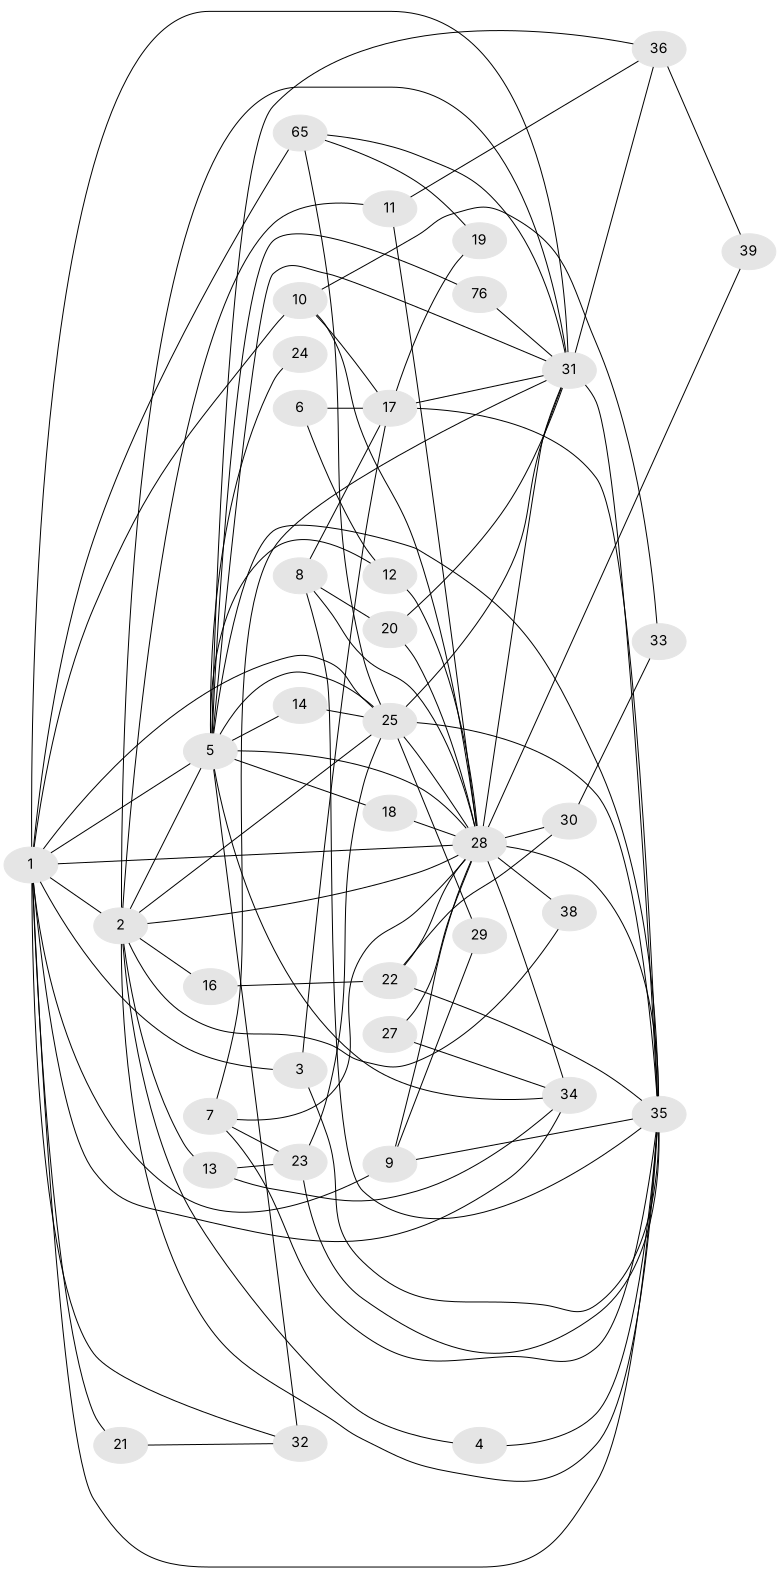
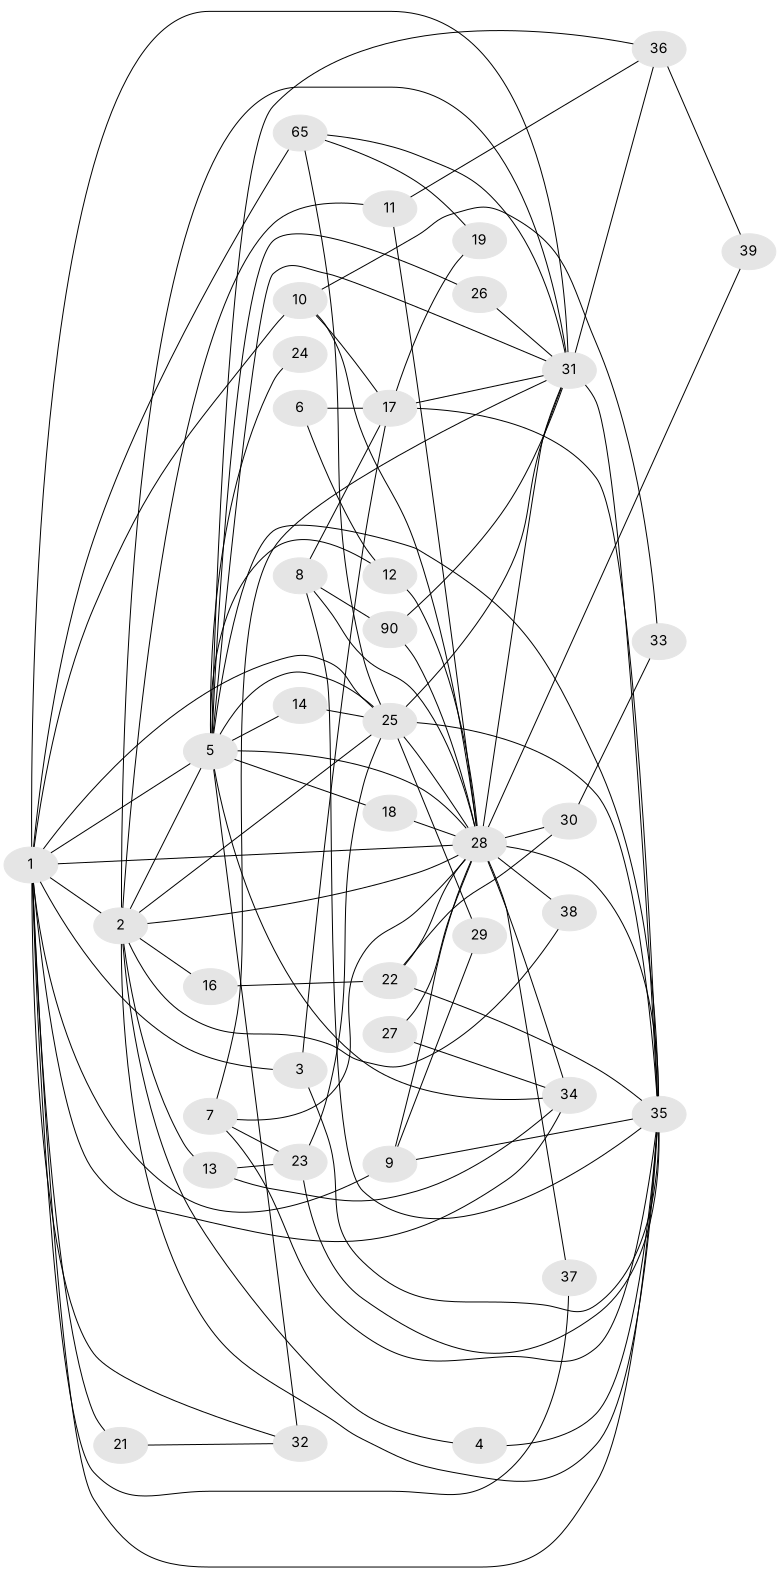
(480, 295) -> (480, 295)
(390, 630) -> (390, 630)
none -> (569, 1278)
